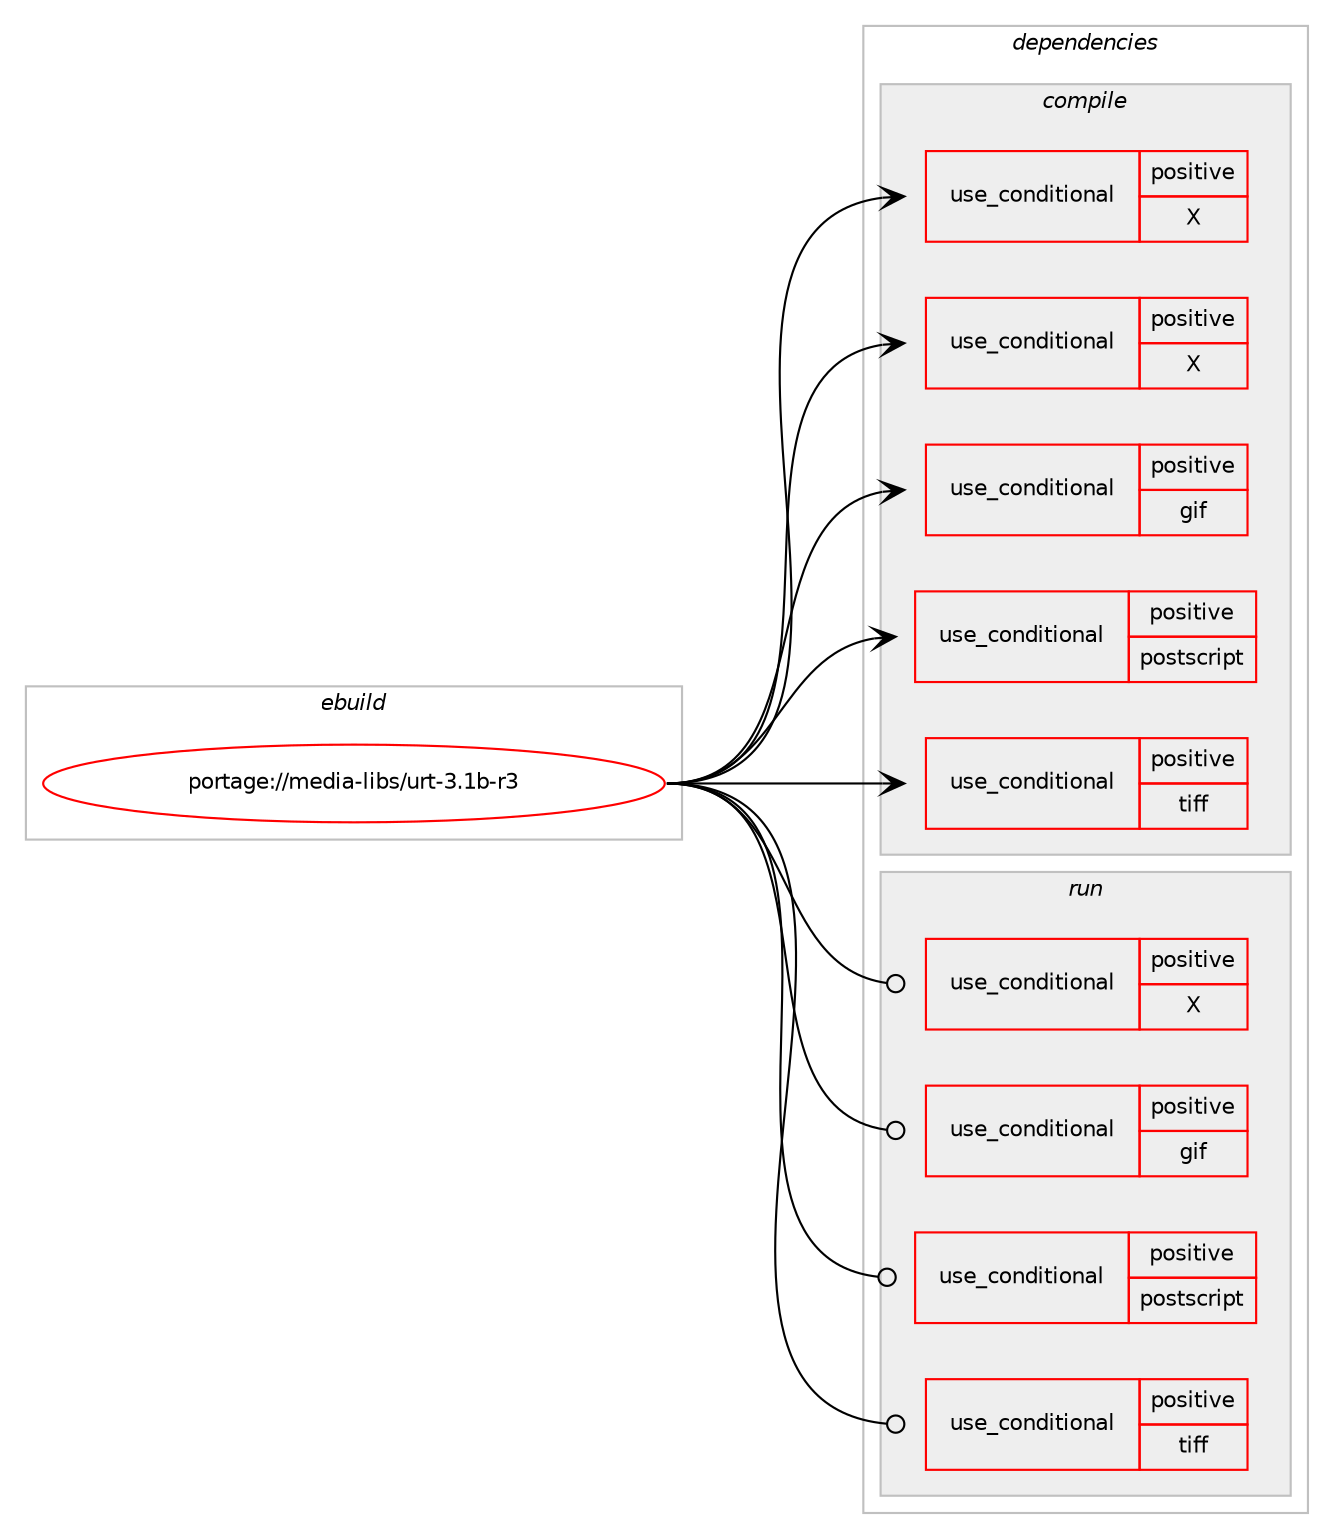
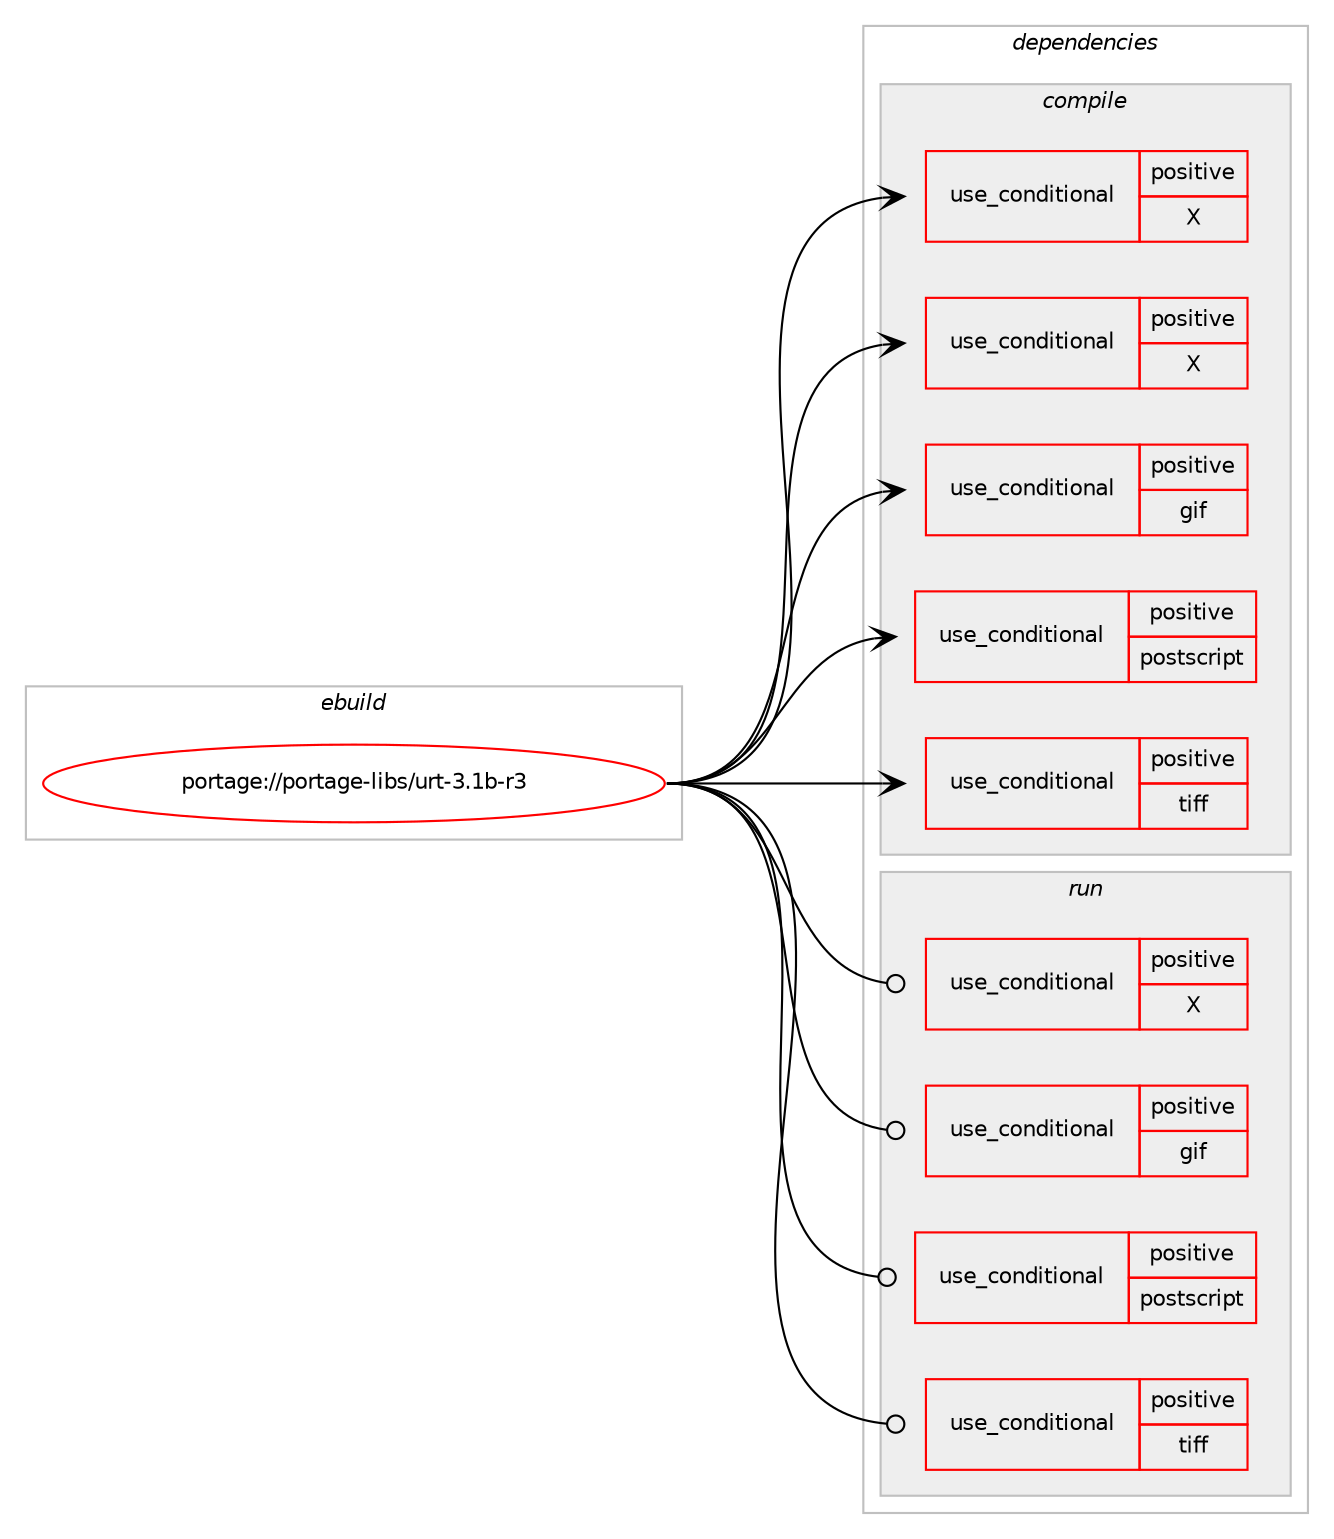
(354, 783) -> (354, 783)
